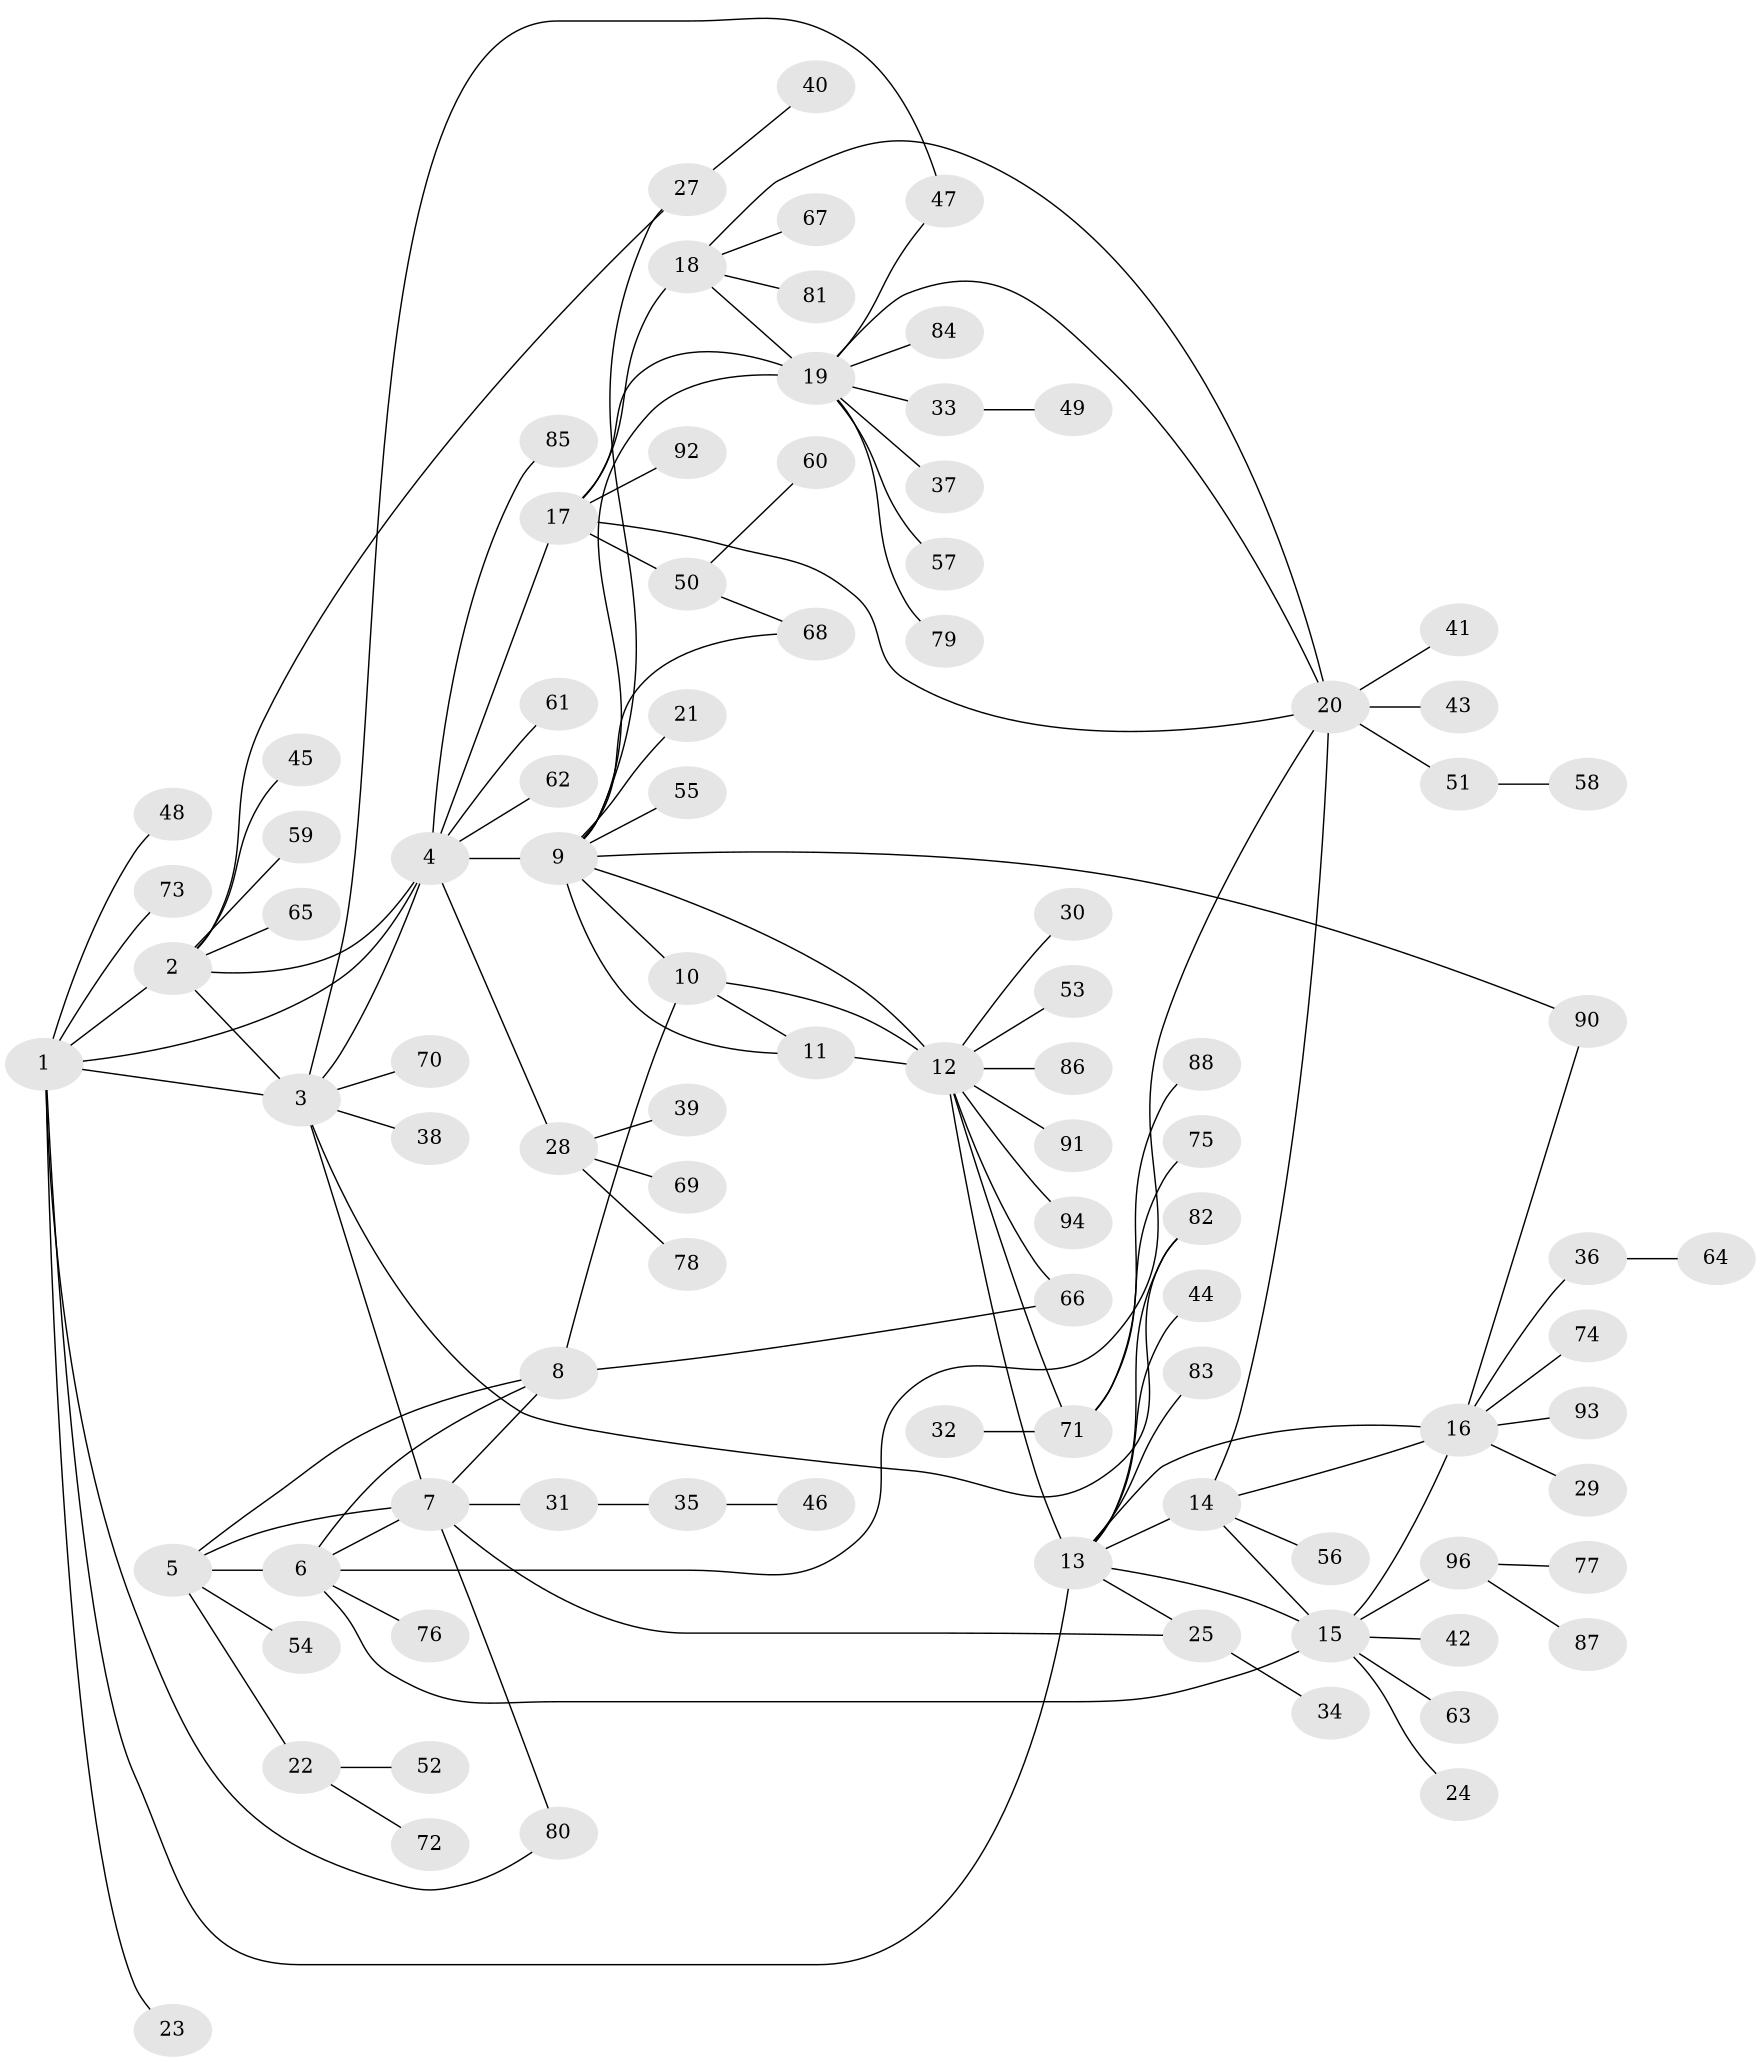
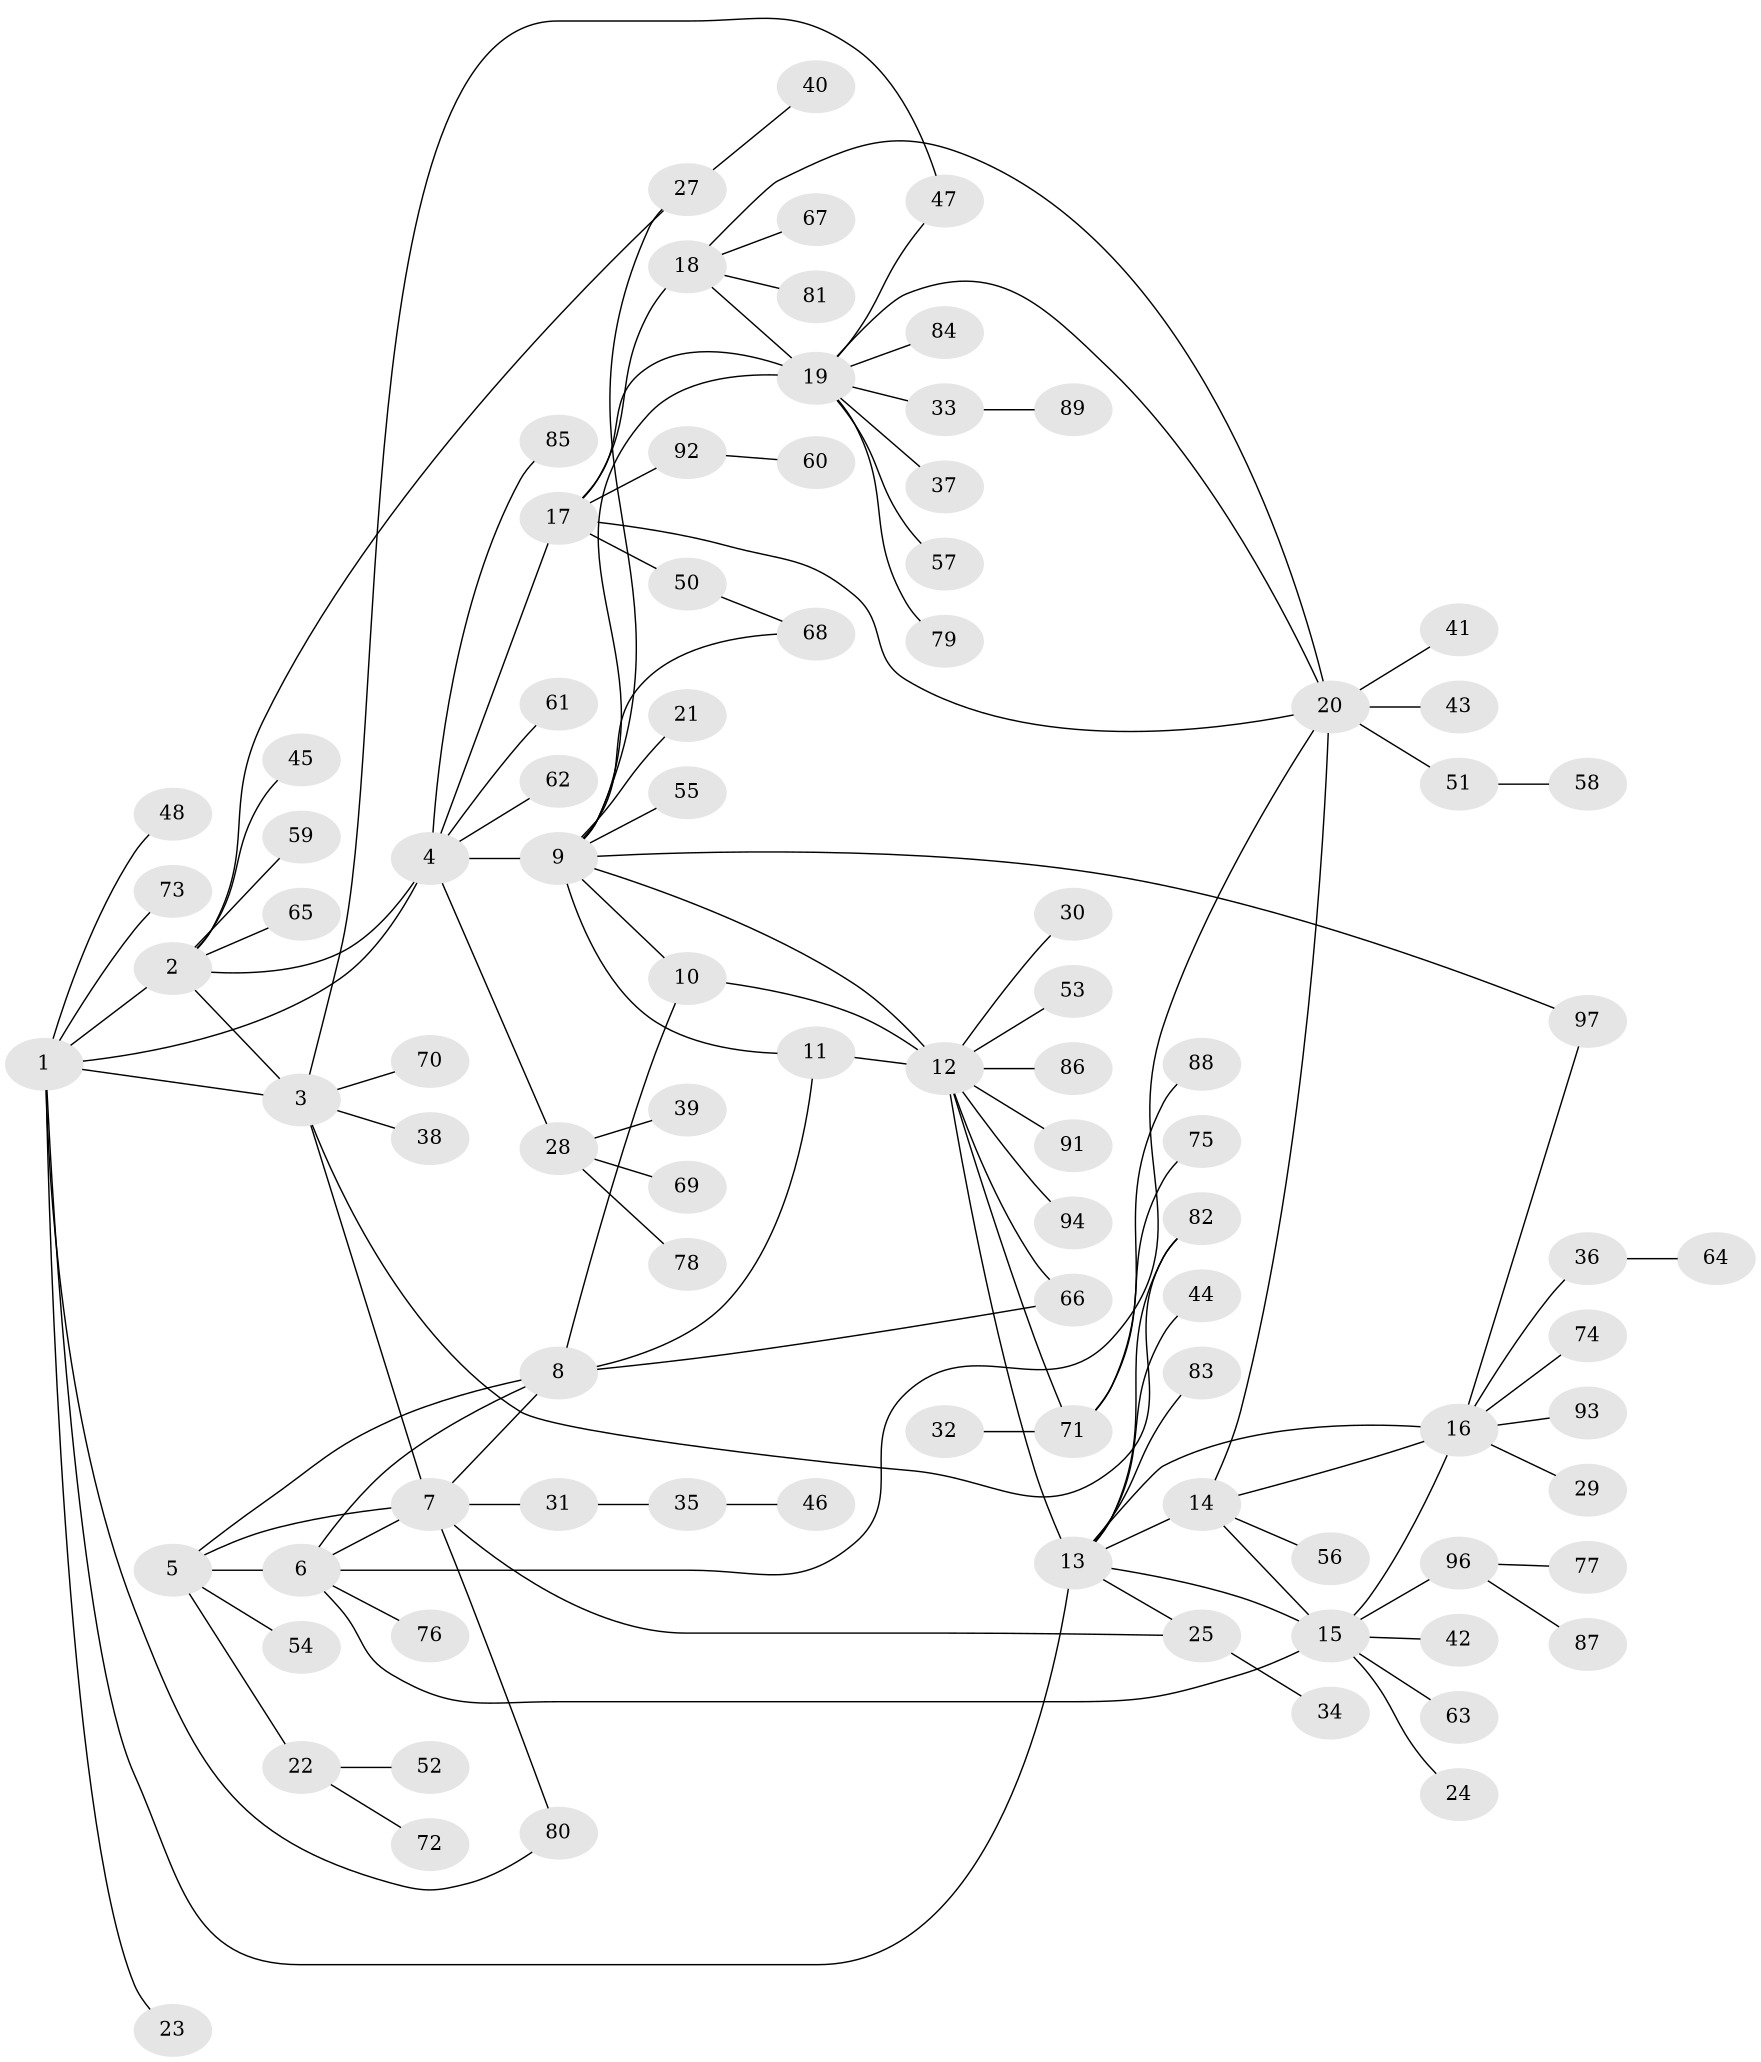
(1073, 410) -> (1073, 410)
(752, 523) -> (752, 458)
(378, 984) -> none
(752, 1016) -> (755, 1264)
(1588, 1021) -> (1588, 1021)
